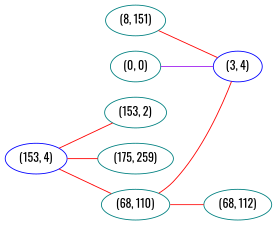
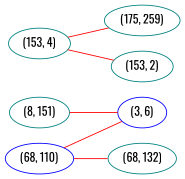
(136, 67) -> none
(238, 67) -> (142, 113)
(36, 159) -> (39, 43)
(85, 181) -> none
(136, 205) -> (39, 159)
(238, 205) -> (142, 159)
